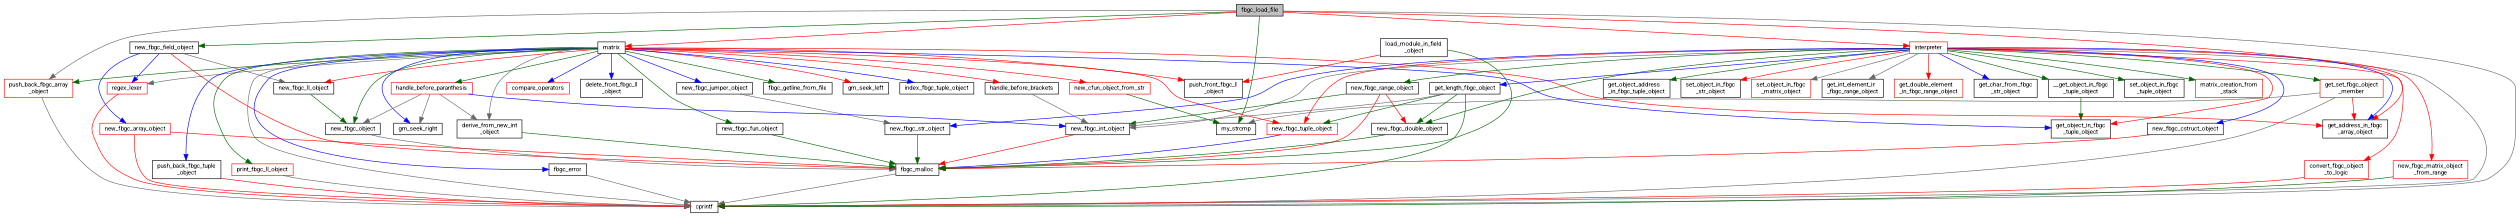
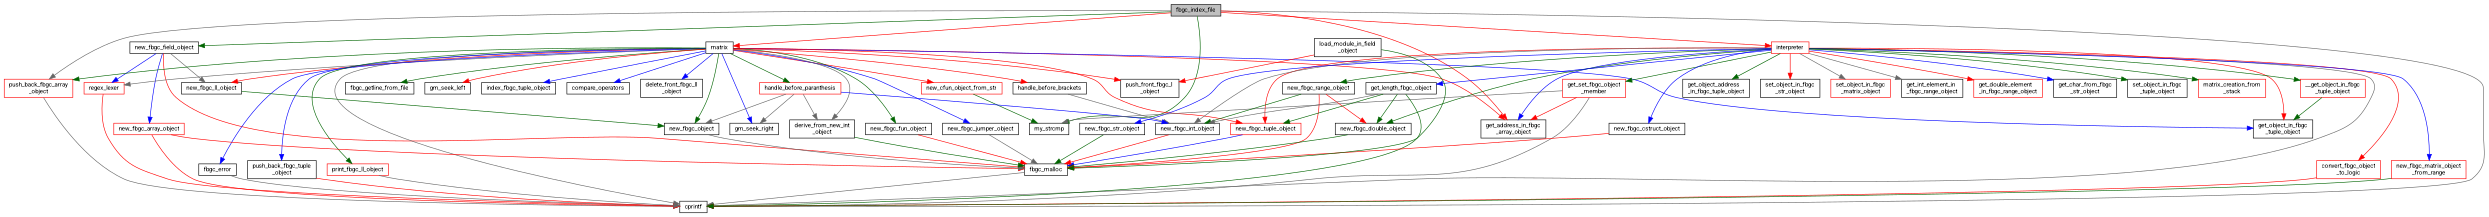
(1260, 10) -> (1196, 10)
(2220, 53) -> (2148, 58)
(538, 88) -> (598, 88)
(2081, 88) -> (2333, 88)
(812, 108) -> (1011, 148)
(831, 149) -> (969, 149)
